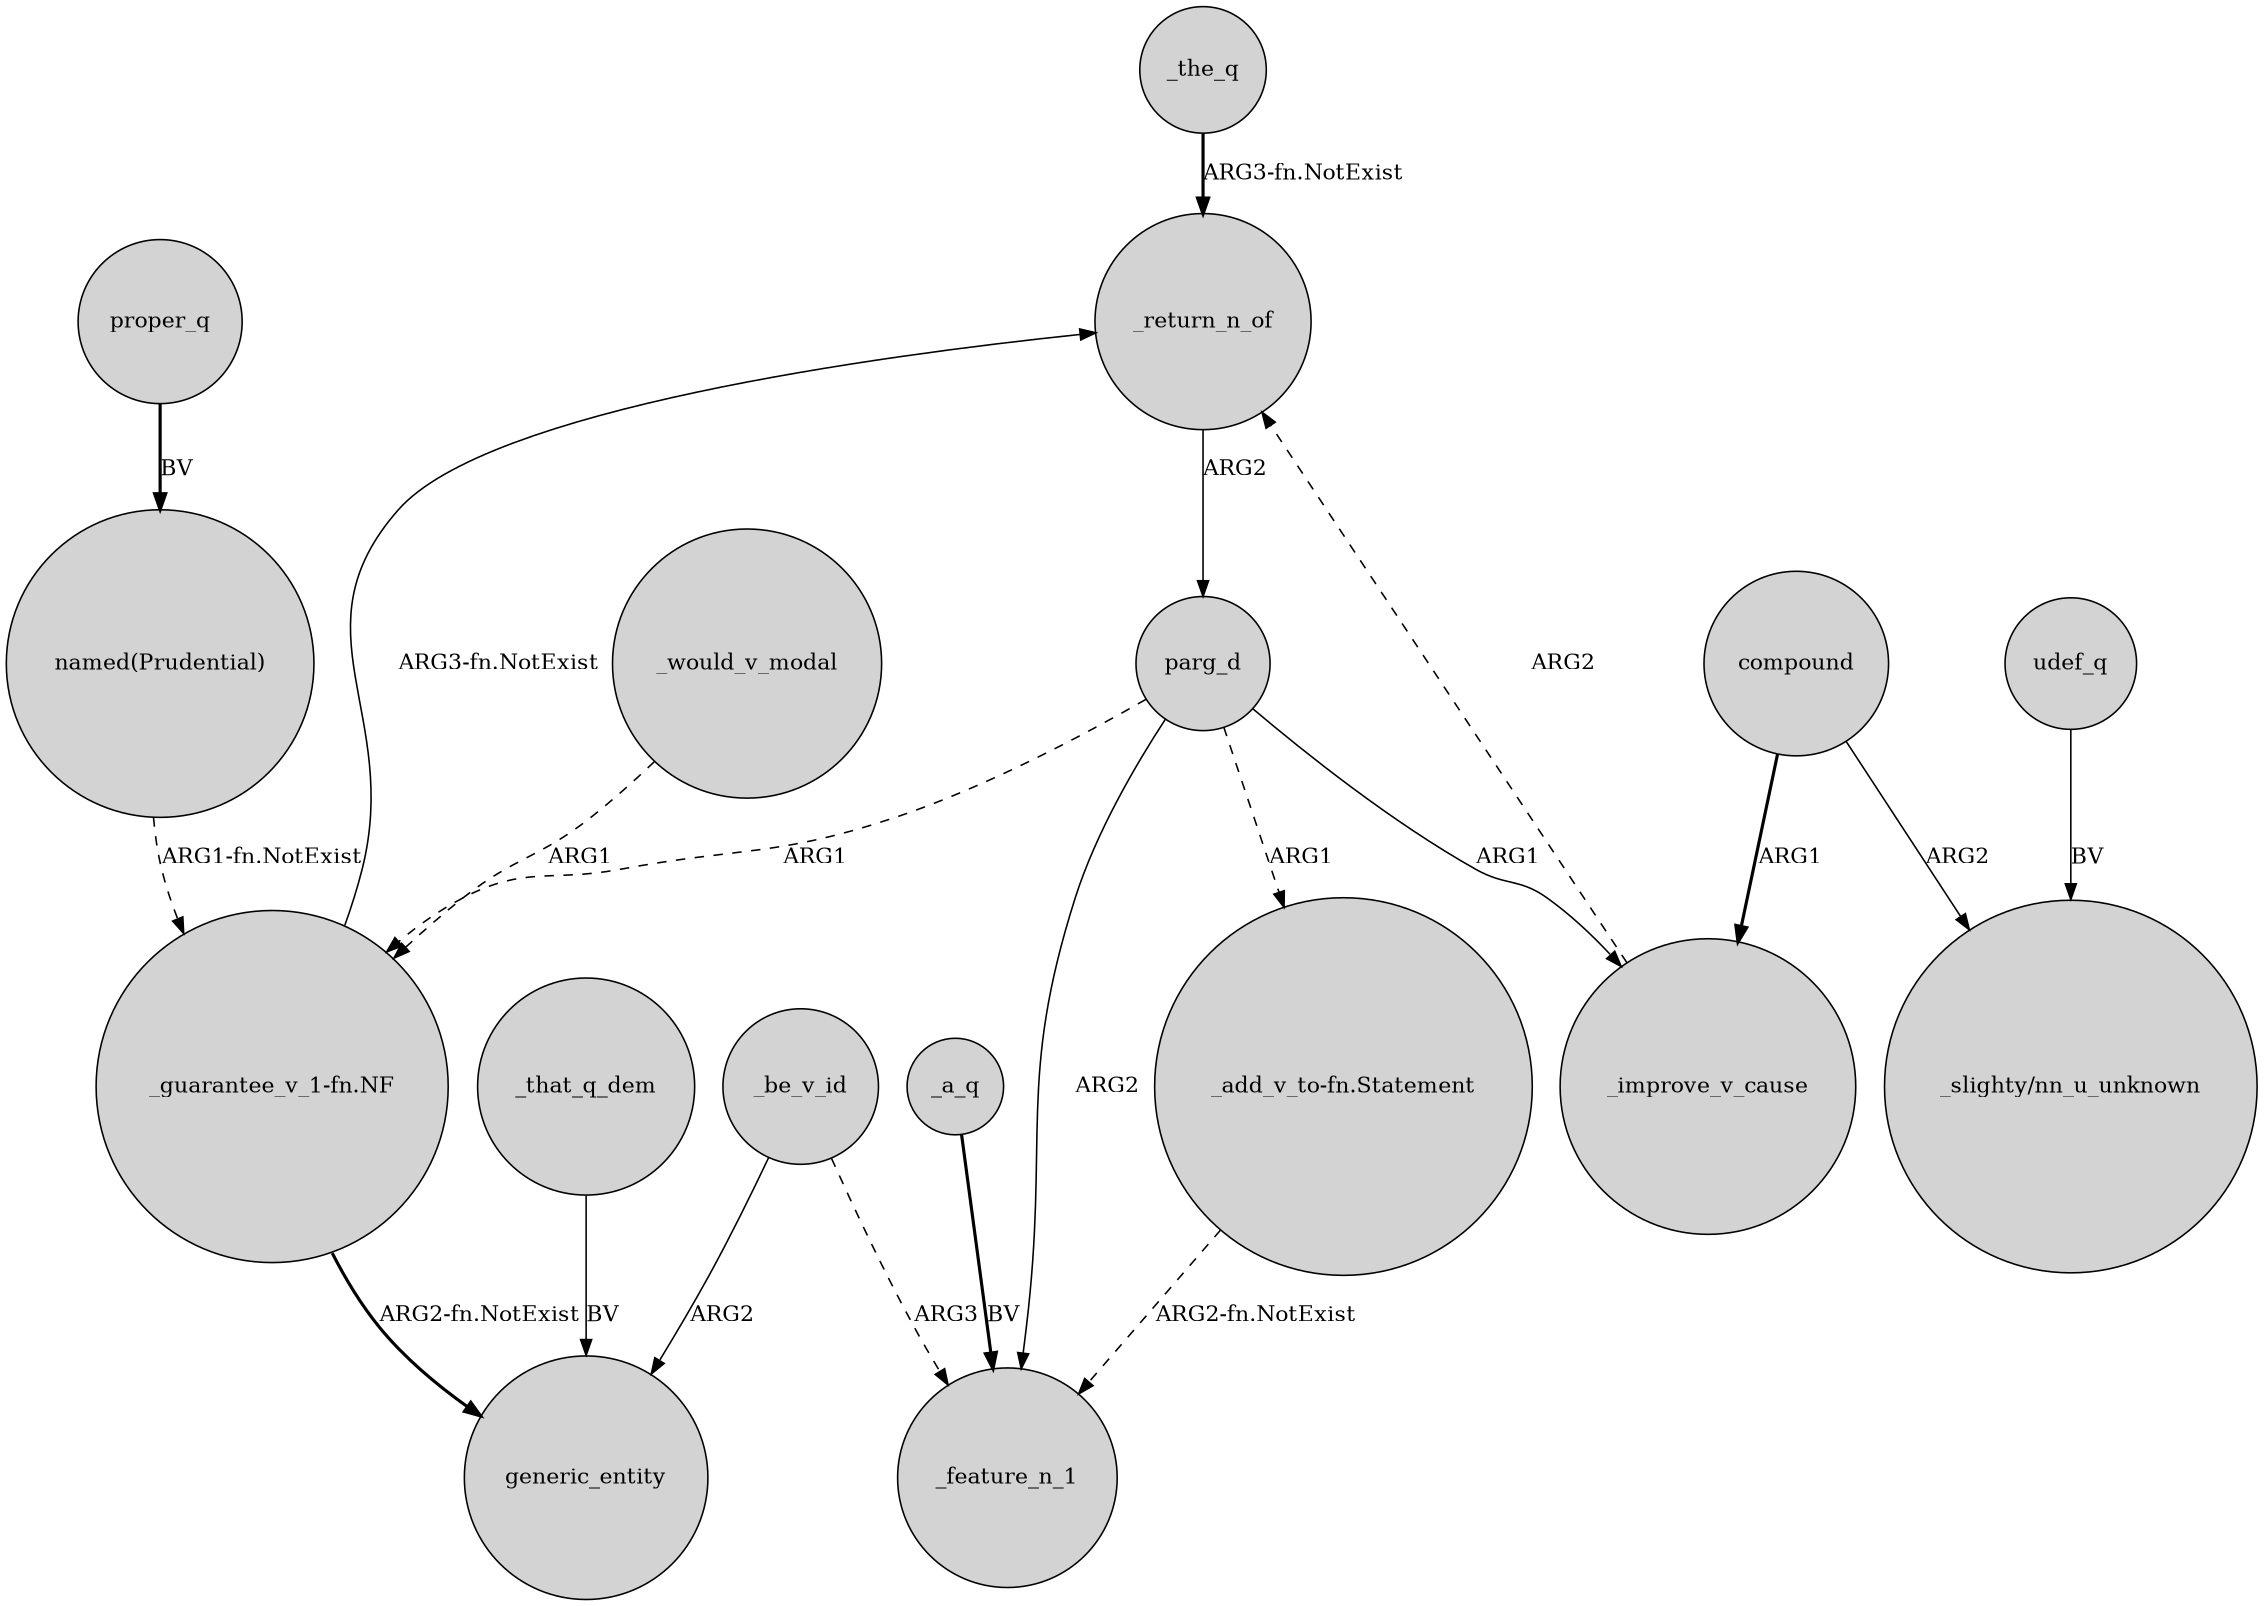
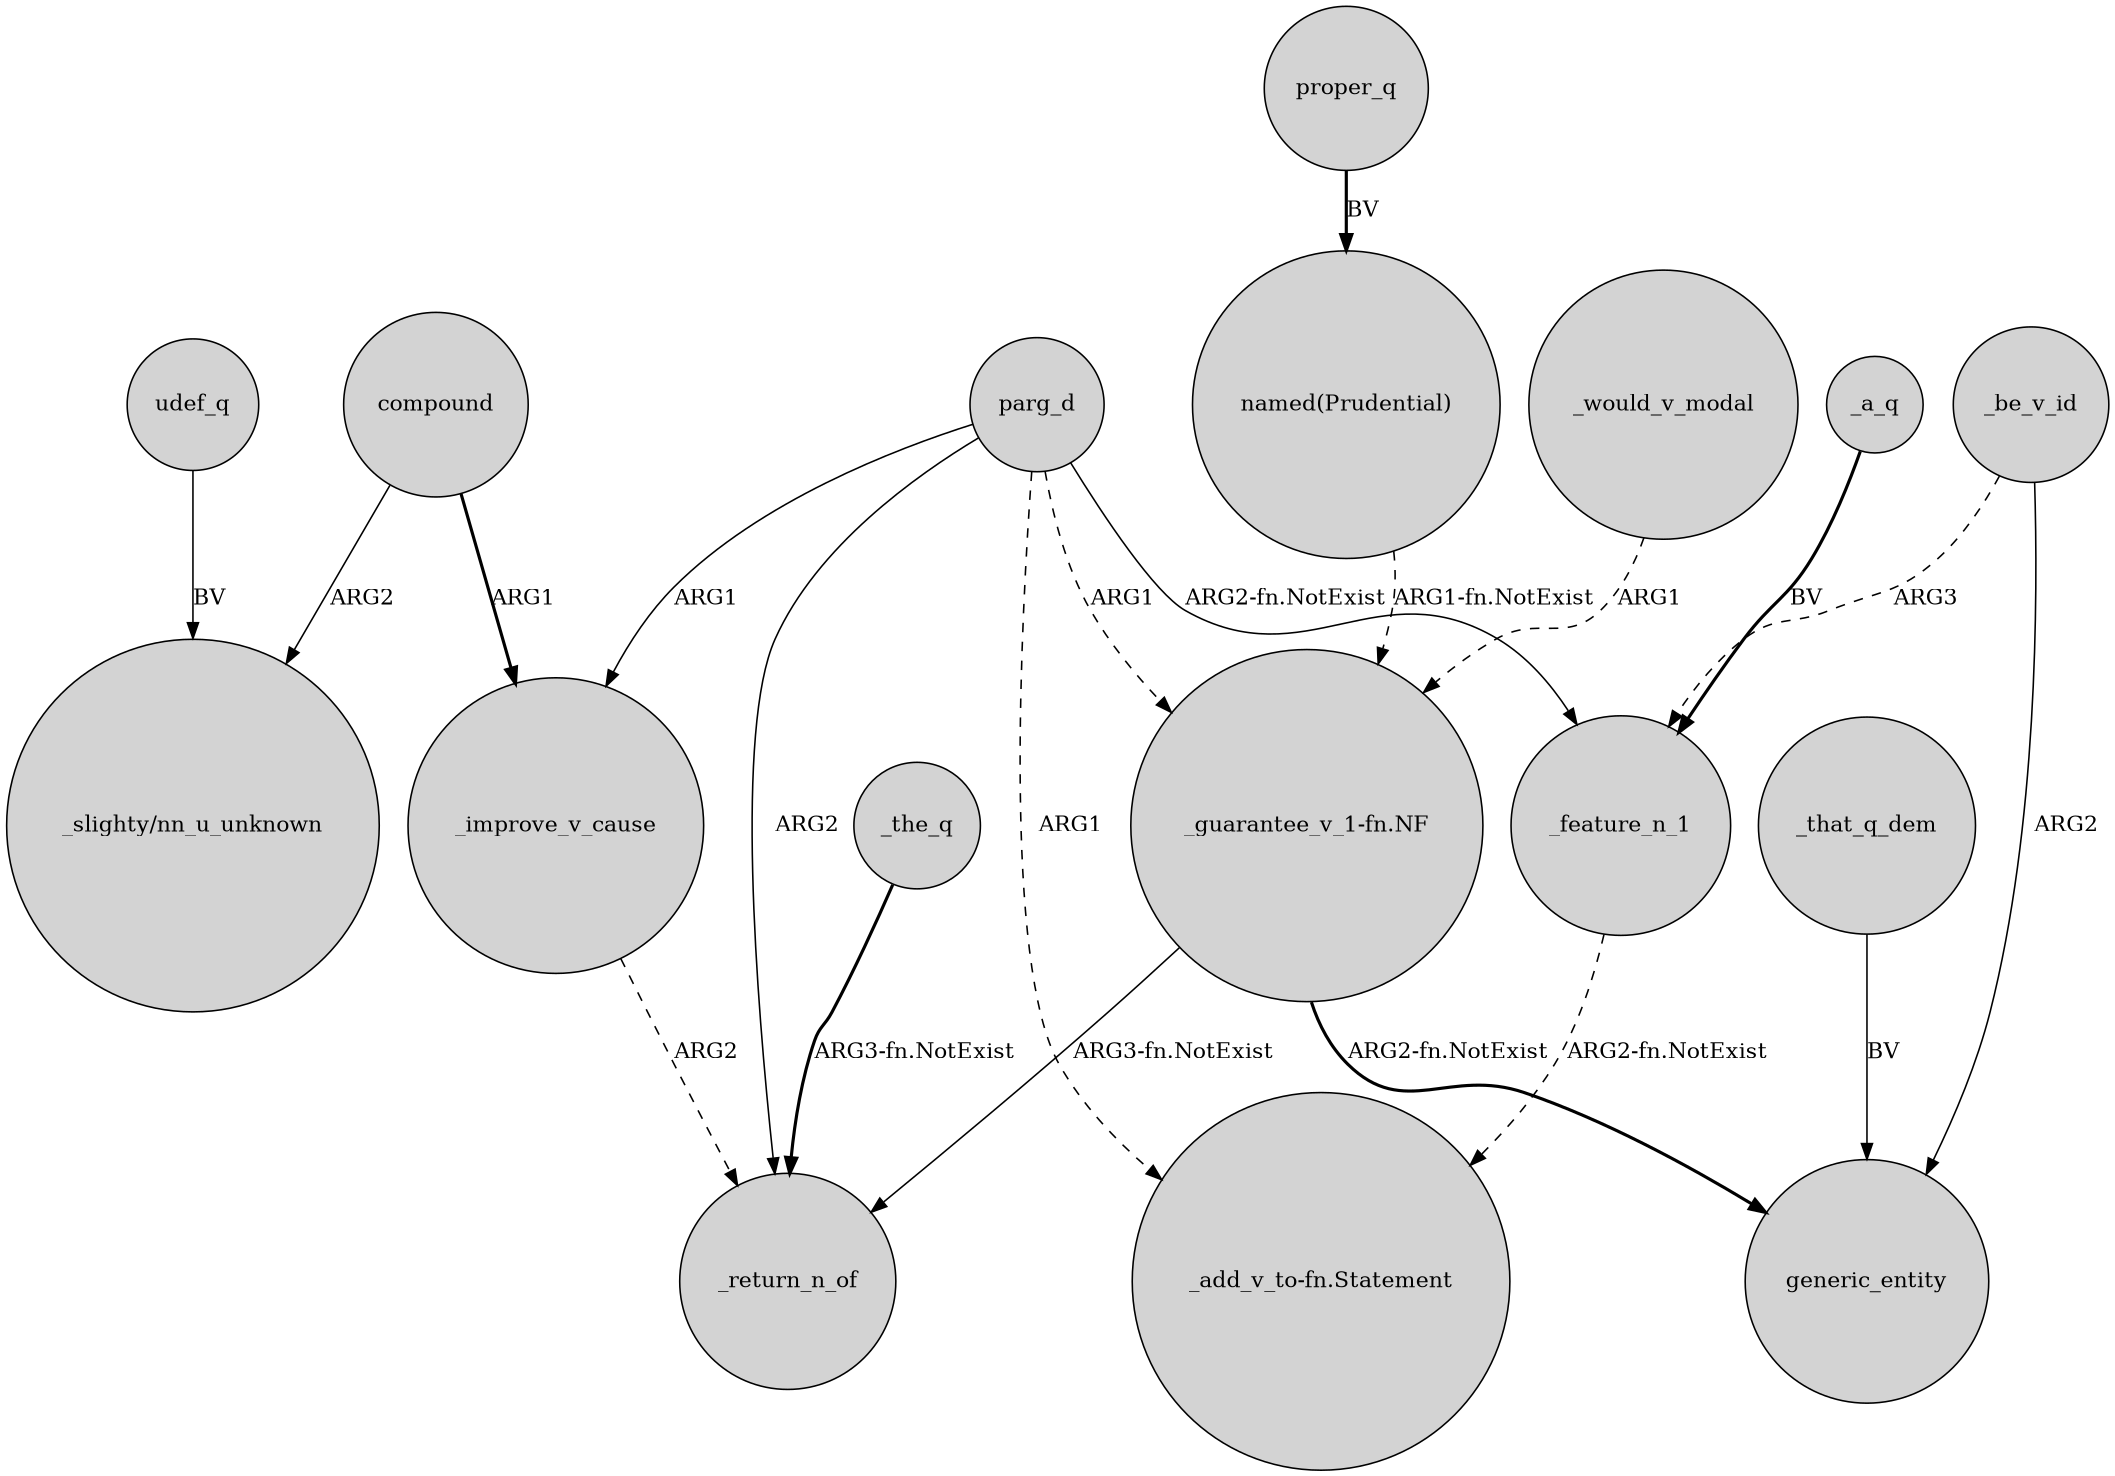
(1203, 505) -> (755, 753)
(1108, 1086) -> (1286, 599)
(1155, 1306) -> (1560, 1054)
